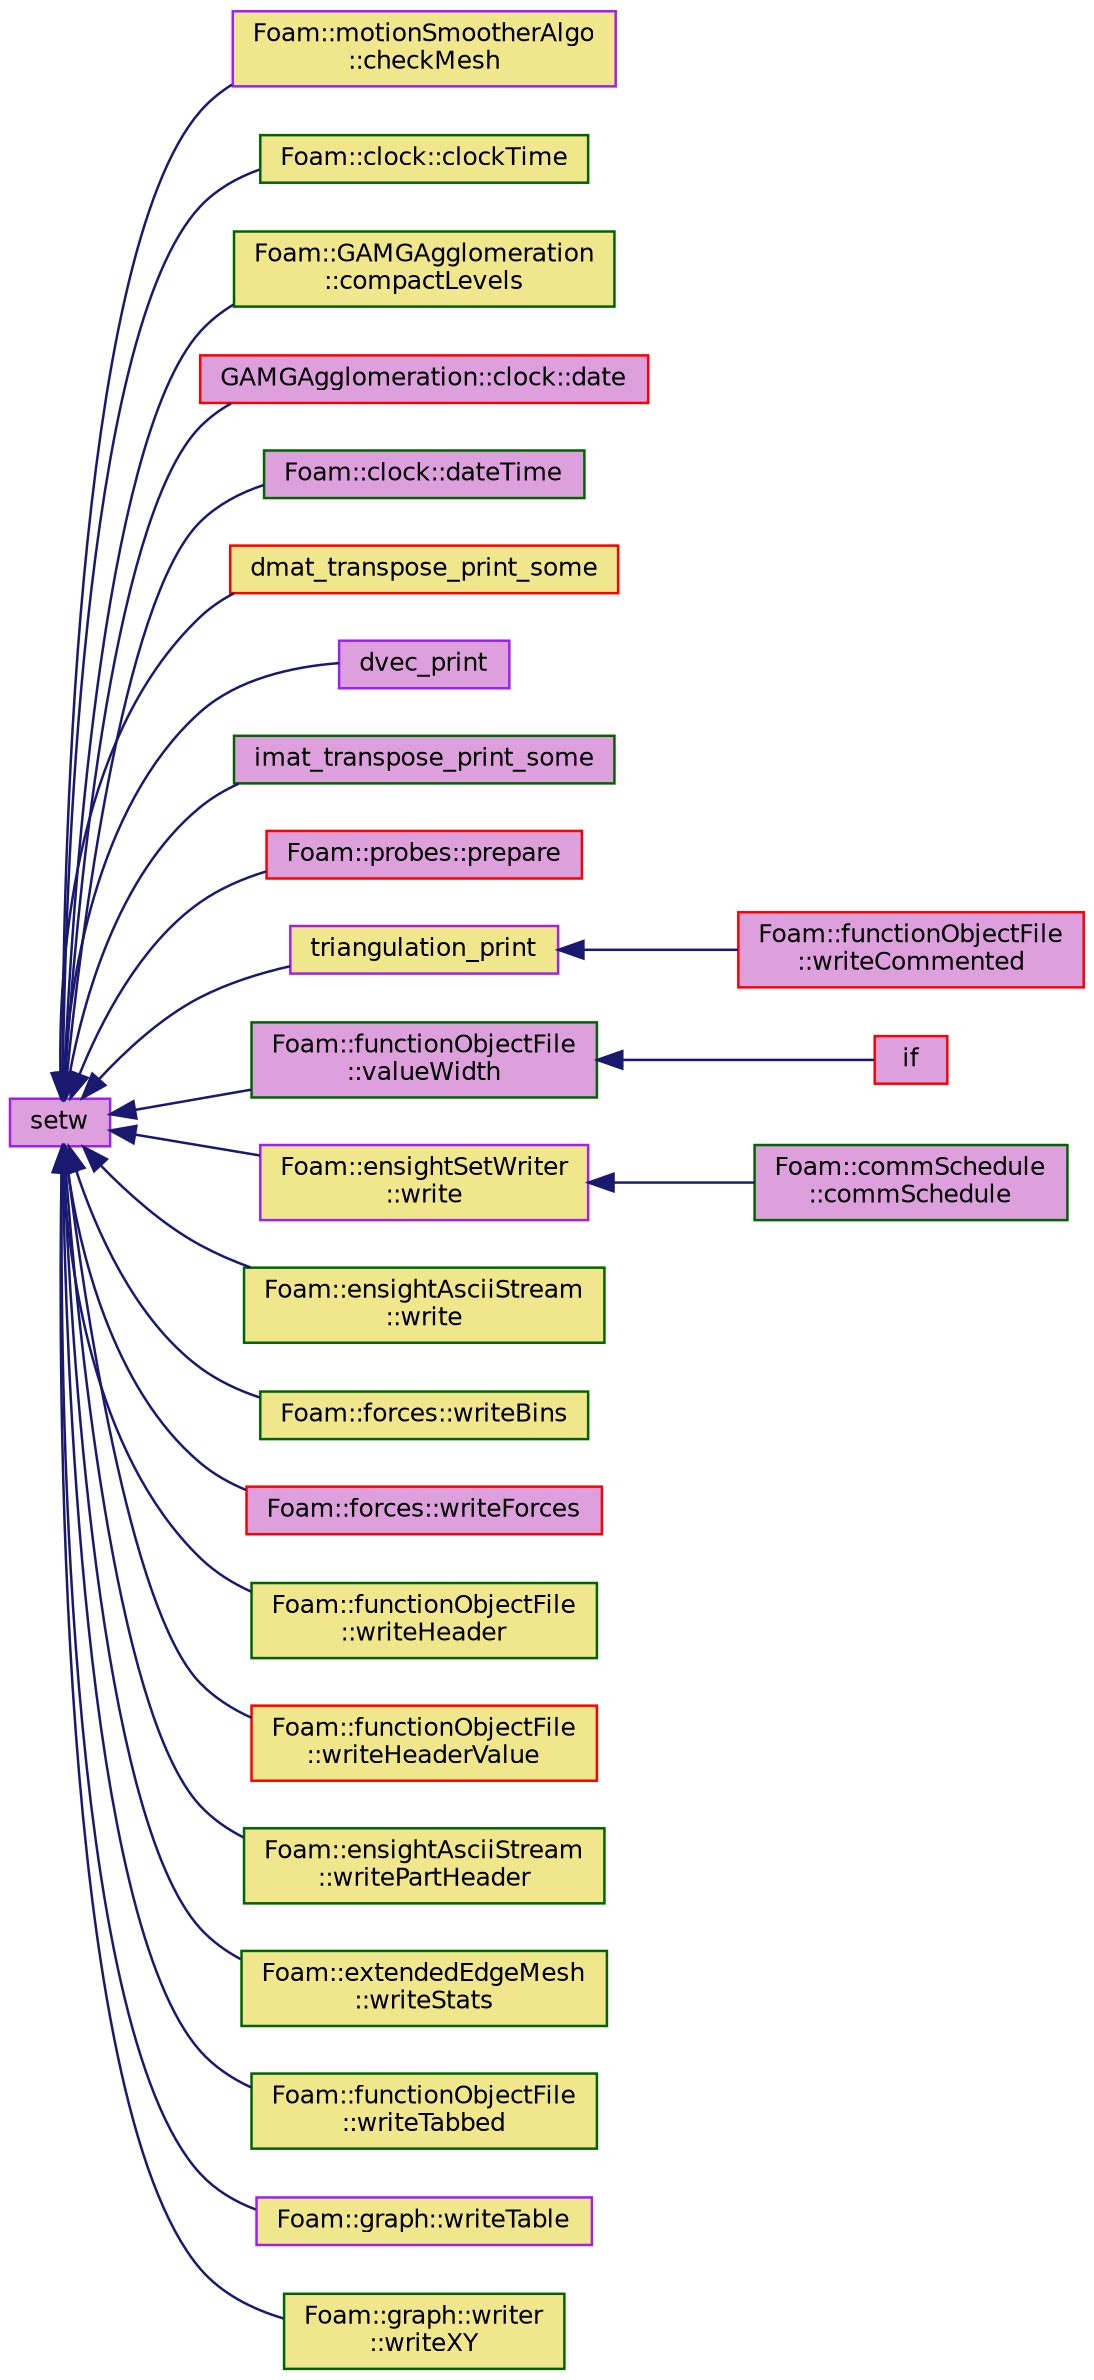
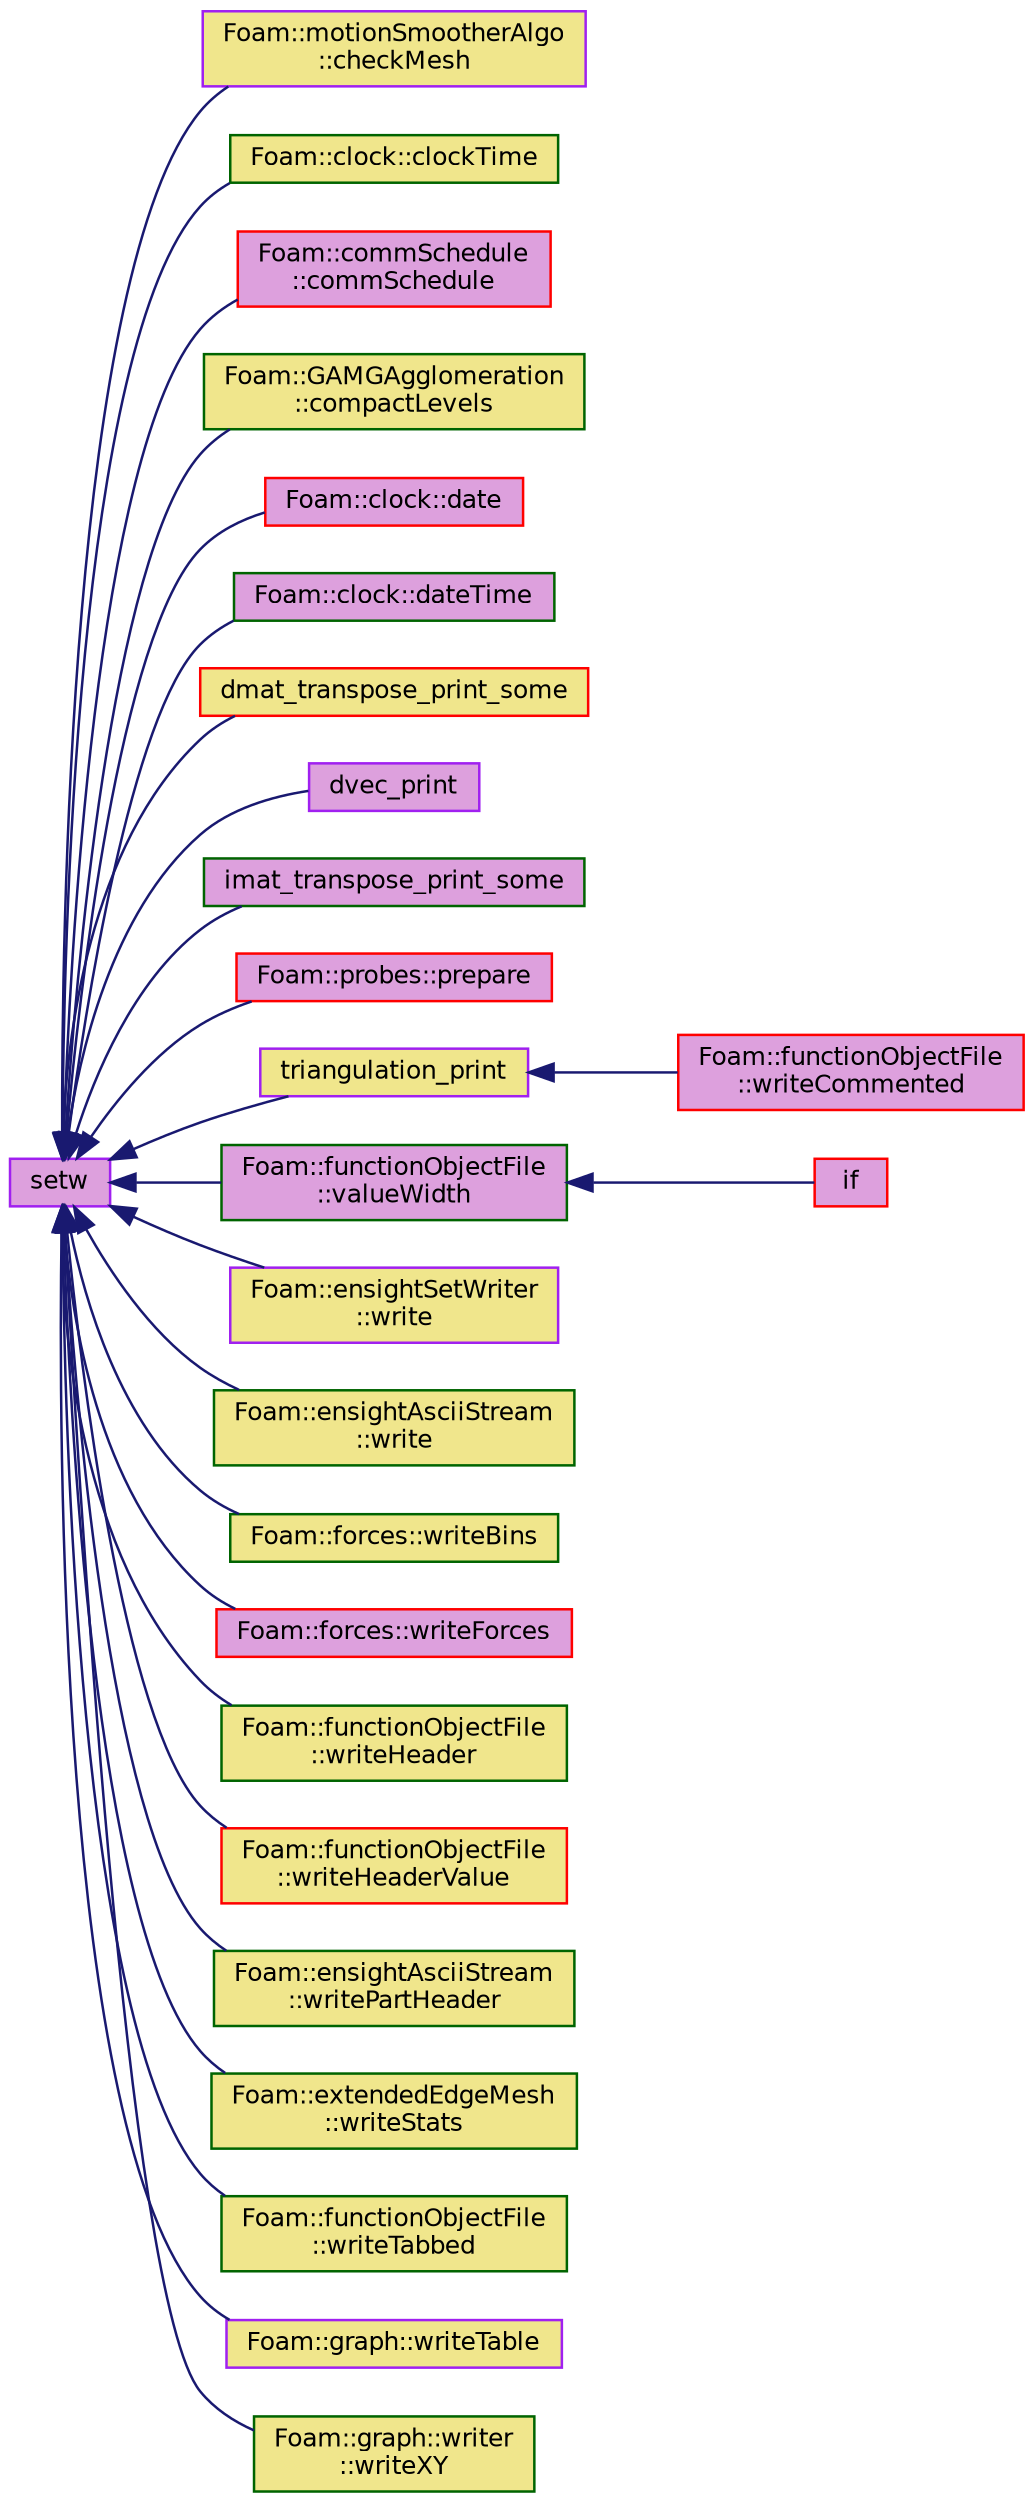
(424, 379) -> (394, 502)
(684, 1183) -> (97, 699)
(911, 1183) -> (394, 269)
